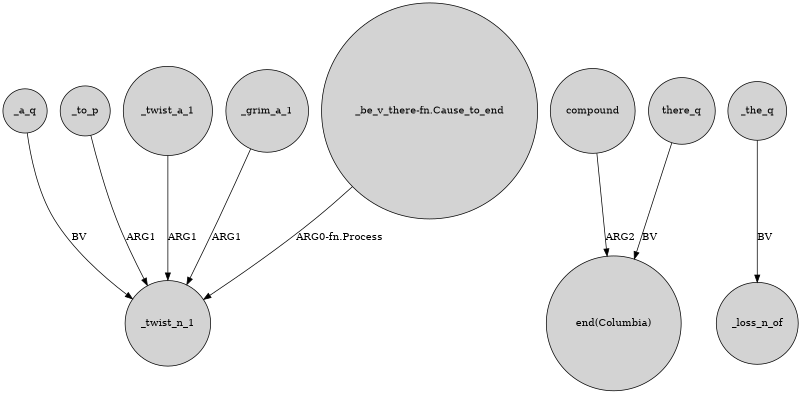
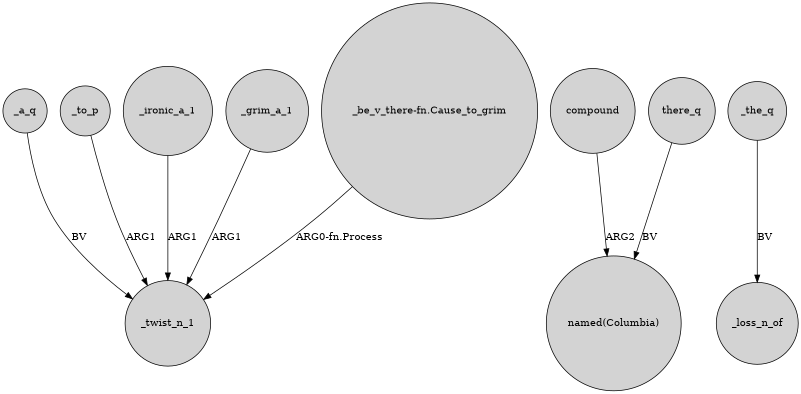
(168, 111) -> (168, 111)
(430, 111) -> (430, 111)
(614, 323) -> (614, 323)
